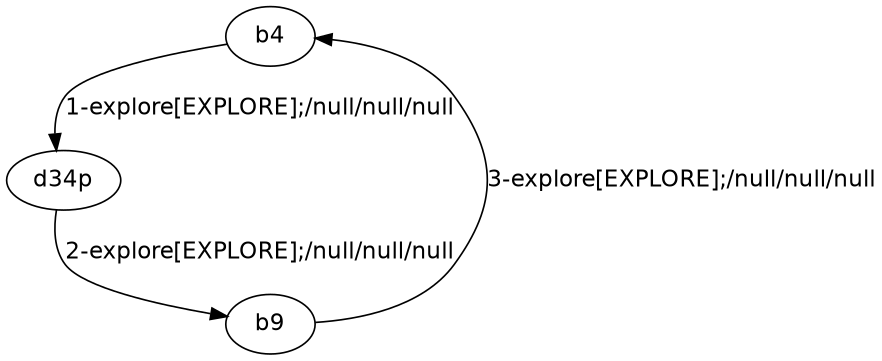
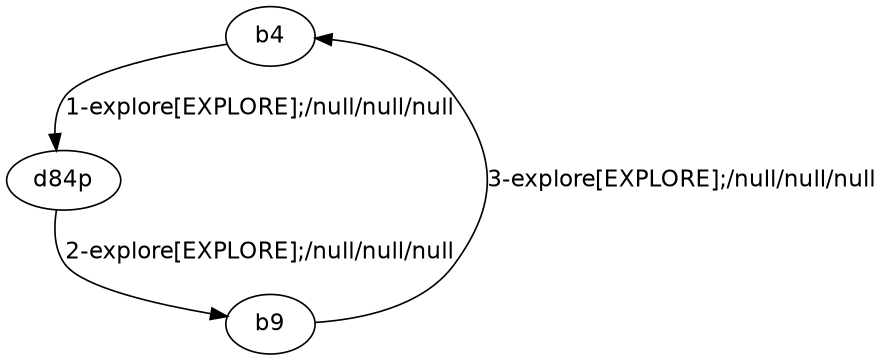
(64, 180) -> (64, 180)
